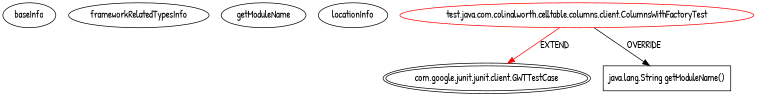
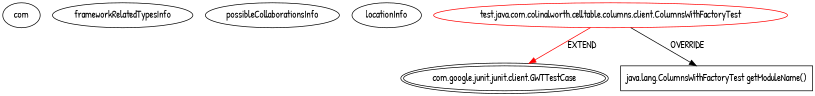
(29, 15) -> (21, 15)
(264, 15) -> (272, 15)
(667, 78) -> (717, 78)
